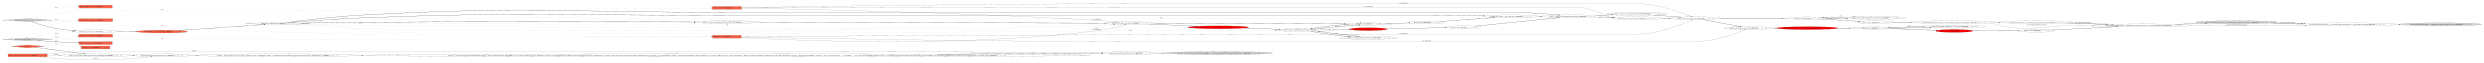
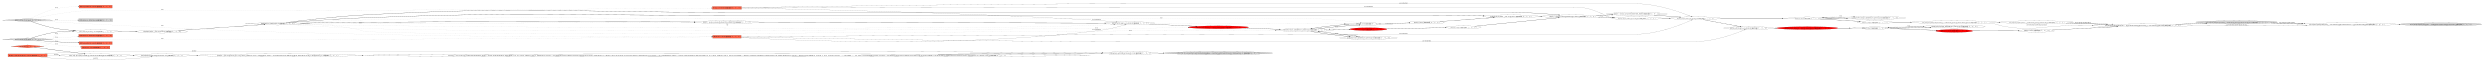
(96, 20) -> (96, 20)
(1250, 24) -> (1250, 24)
(162, 32) -> (162, 32)
(52, 33) -> (52, 33)
